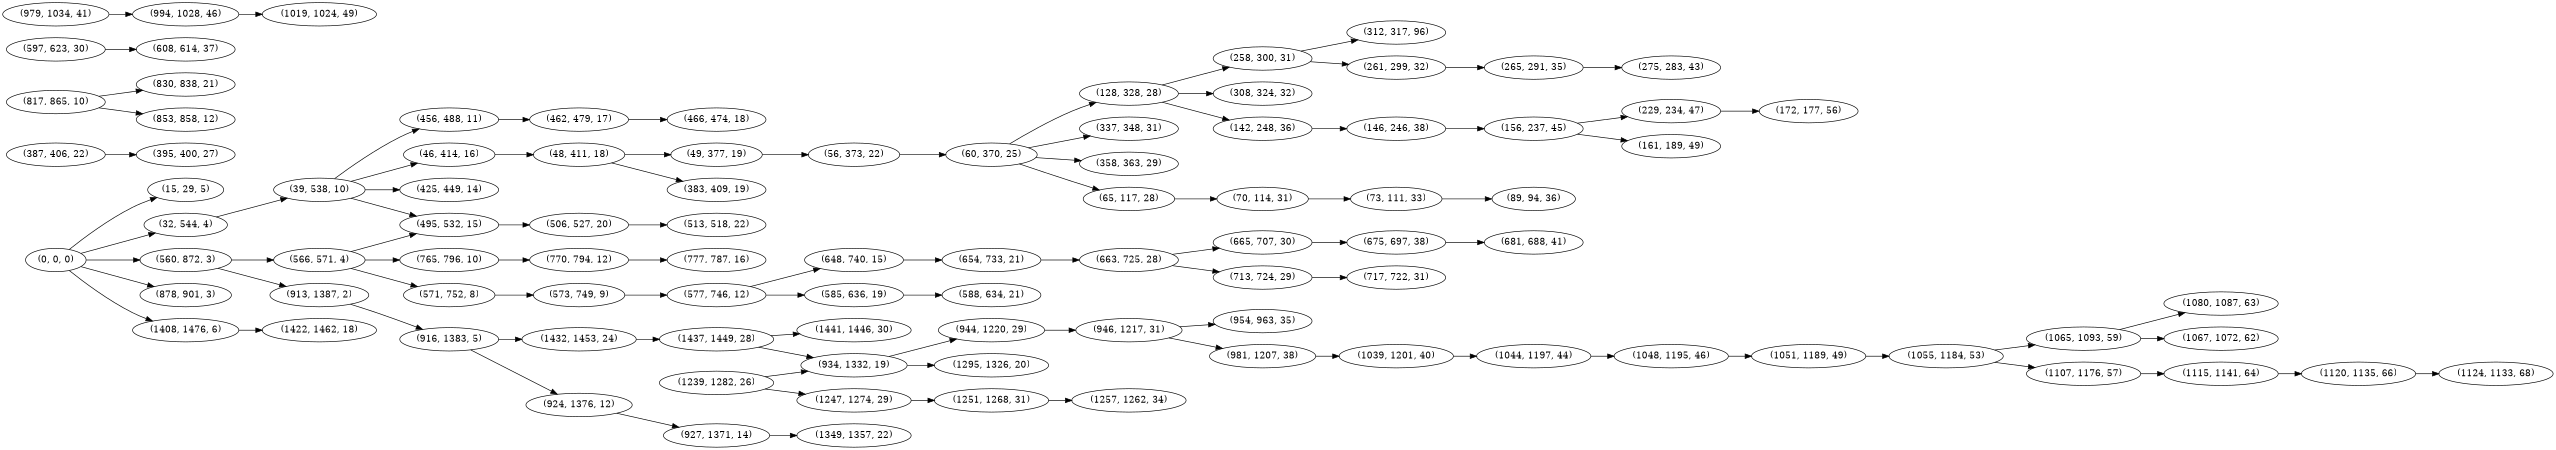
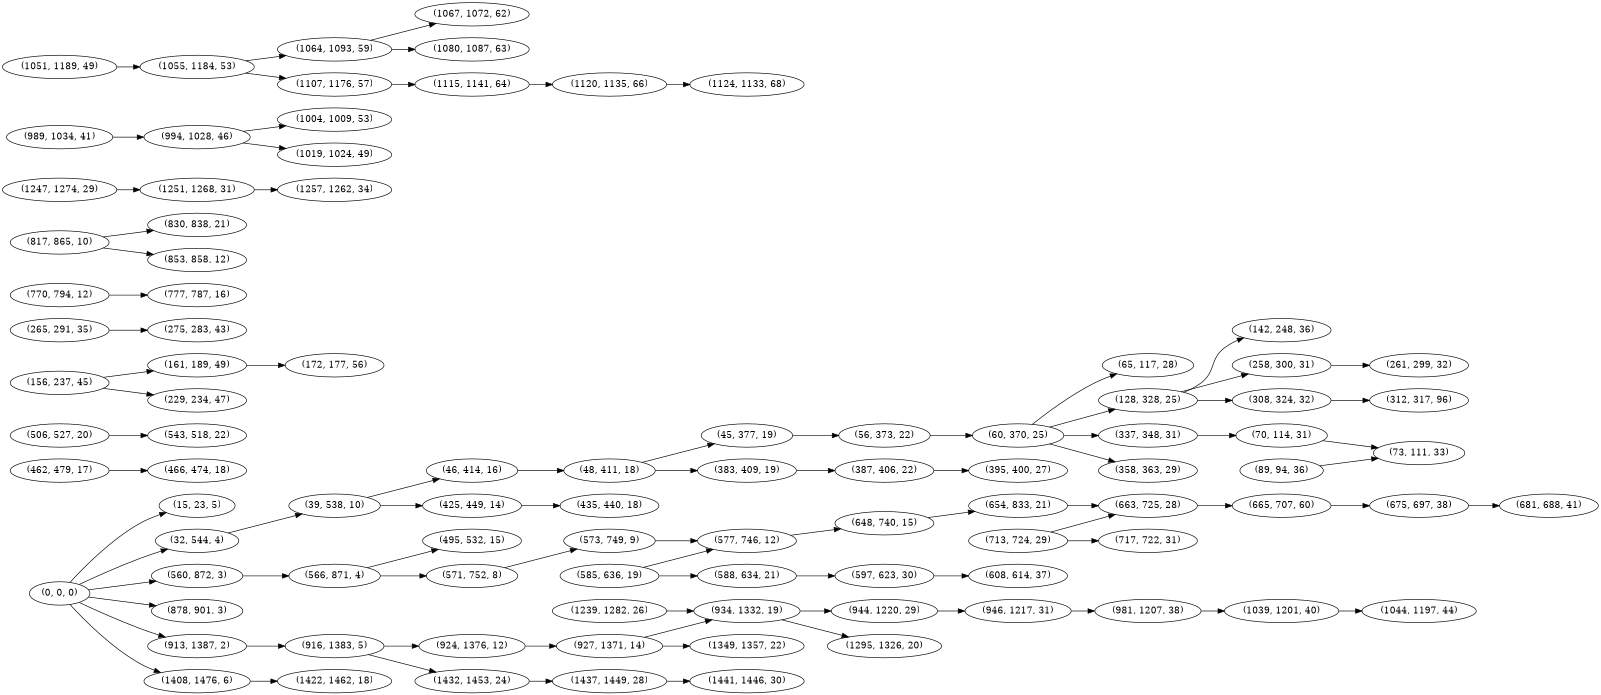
(56, 14) -> (60, 137)
(1326, 46) -> (1347, 400)
(1462, 68) -> none
(1129, 94) -> (1148, 400)
(1737, 111) -> (262, 365)
none -> (335, 120)
(449, 120) -> none
(1396, 129) -> none
(717, 155) -> (747, 435)
(186, 190) -> (197, 506)
(1192, 199) -> (1213, 435)
(1464, 199) -> (1346, 462)
(380, 206) -> none
(511, 225) -> none
(717, 225) -> (197, 435)
(1263, 242) -> (1282, 506)
(319, 260) -> (335, 576)
(449, 260) -> none
(991, 260) -> (1018, 506)
(1193, 268) -> (1080, 524)
(249, 277) -> (119, 620)
(782, 295) -> (675, 559)
(1263, 321) -> none
(2084, 339) -> (335, 49)
(783, 352) -> (675, 629)
(1671, 356) -> none
(782, 391) -> none
none -> (812, 471)
none -> (609, 506)
none -> (812, 576)
